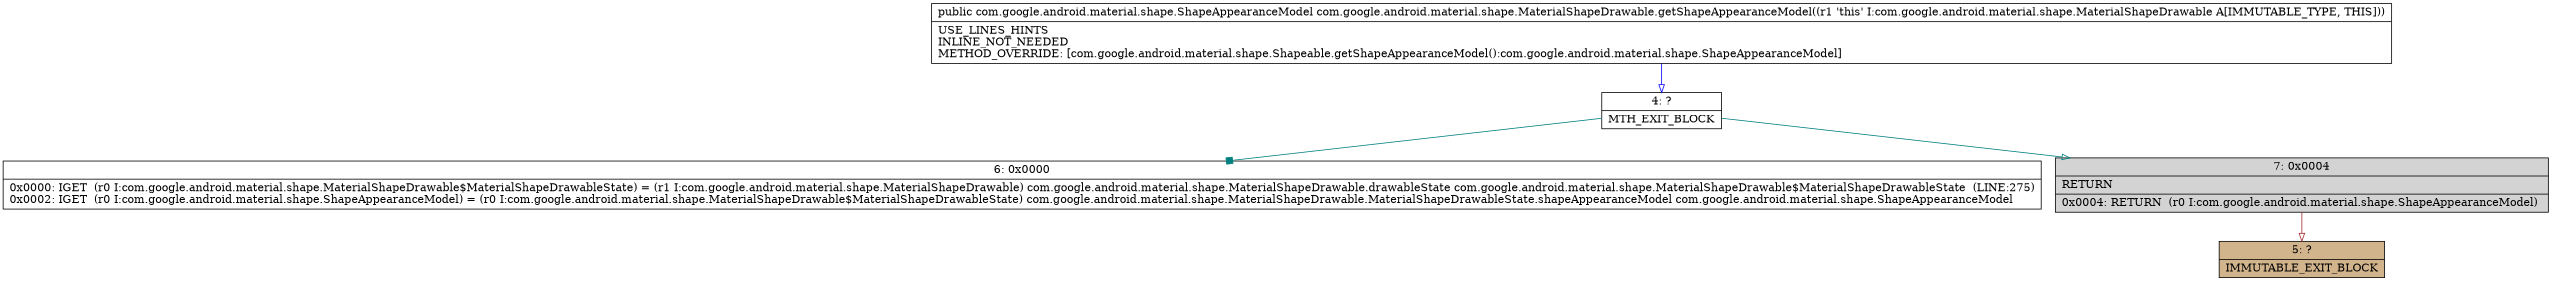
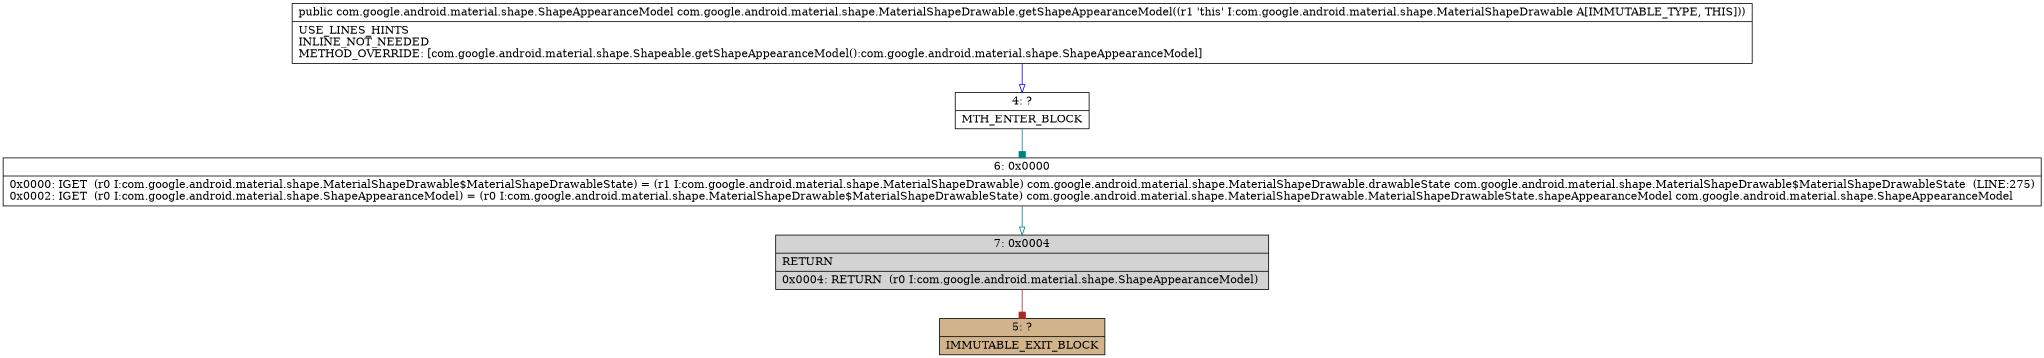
(1662, 119) -> (1022, 119)
(1892, 138) -> (1022, 216)
(2302, 223) -> (1022, 300)
